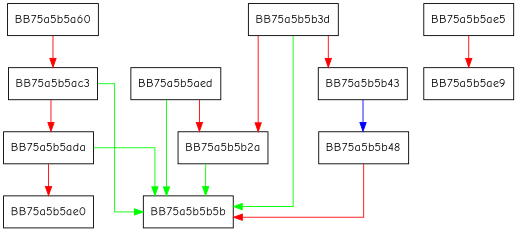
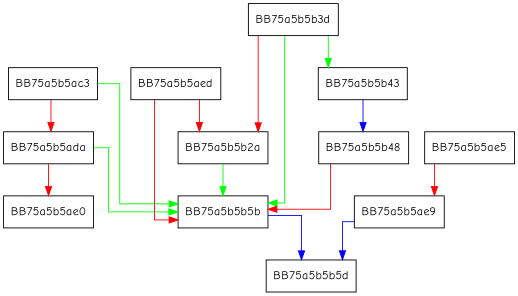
(53, 20) -> none
(328, 47) -> (328, 47)
(166, 143) -> (154, 167)
none -> (311, 276)
